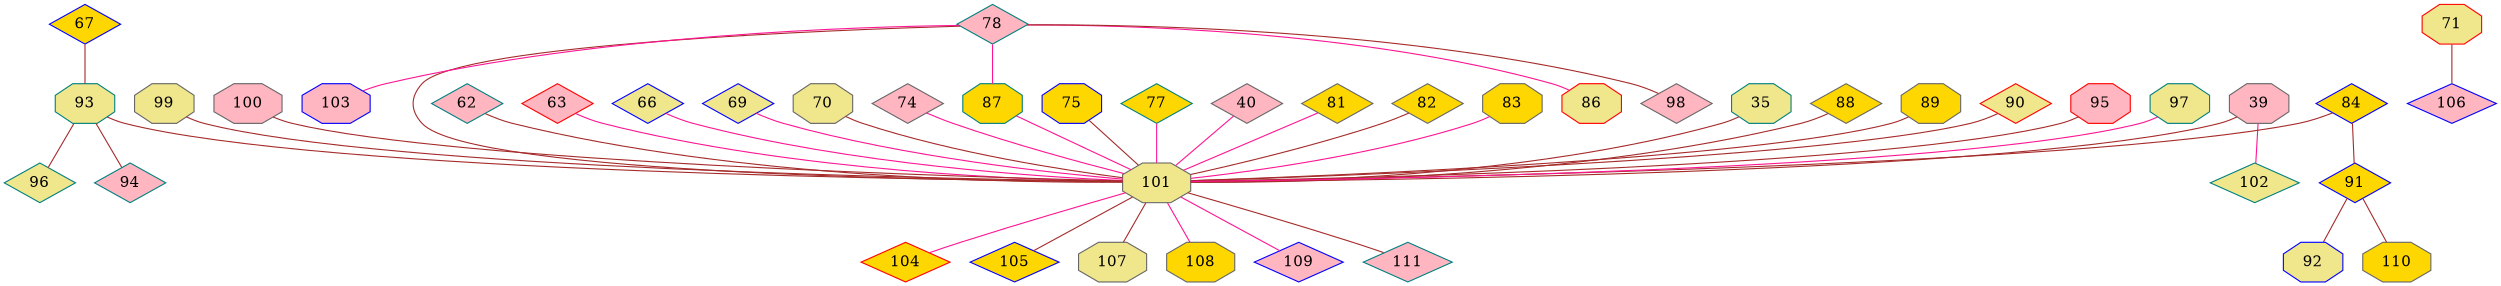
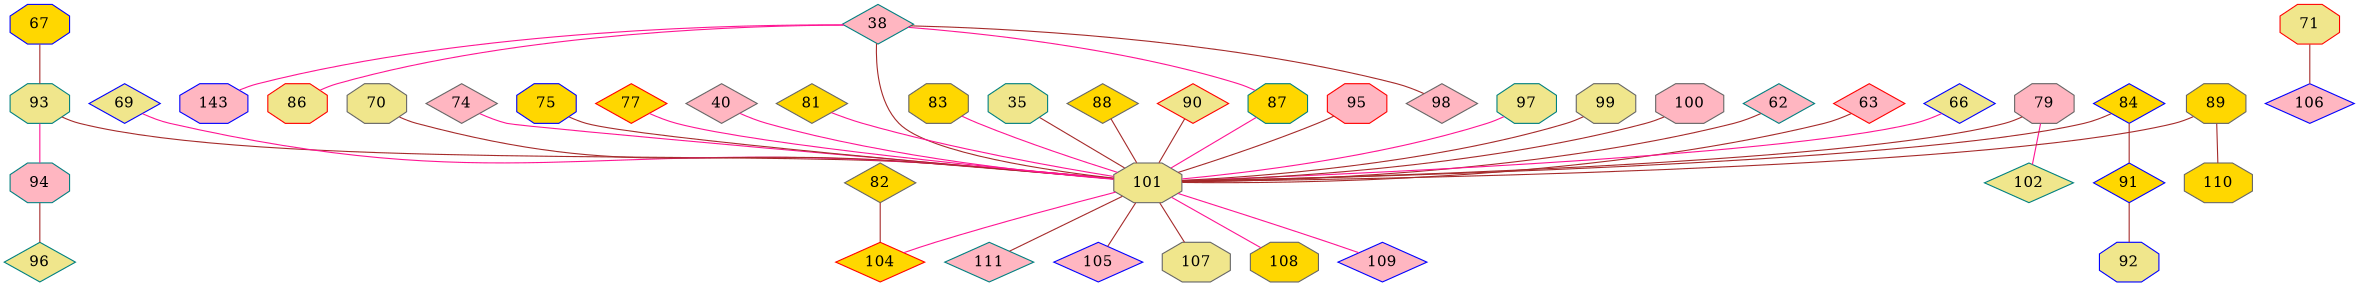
(85, 24) -> (40, 24)
(993, 24) -> (878, 24)
(336, 104) -> (214, 104)
(1157, 104) -> (631, 104)
(2259, 104) -> (2044, 104)
(61, 146) -> (40, 223)
(109, 146) -> (40, 143)
(1301, 148) -> (880, 223)
(847, 165) -> (1519, 170)
(130, 183) -> (40, 183)
(2375, 220) -> (2217, 143)
(1015, 262) -> (1098, 262)
